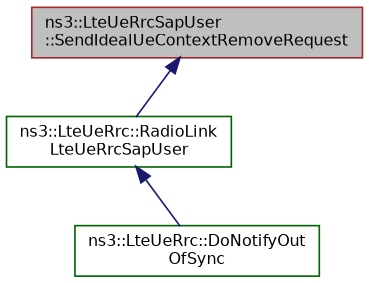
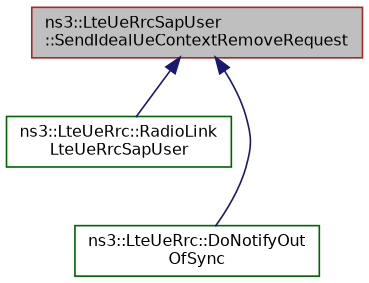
(163, 203) -> (250, 150)
